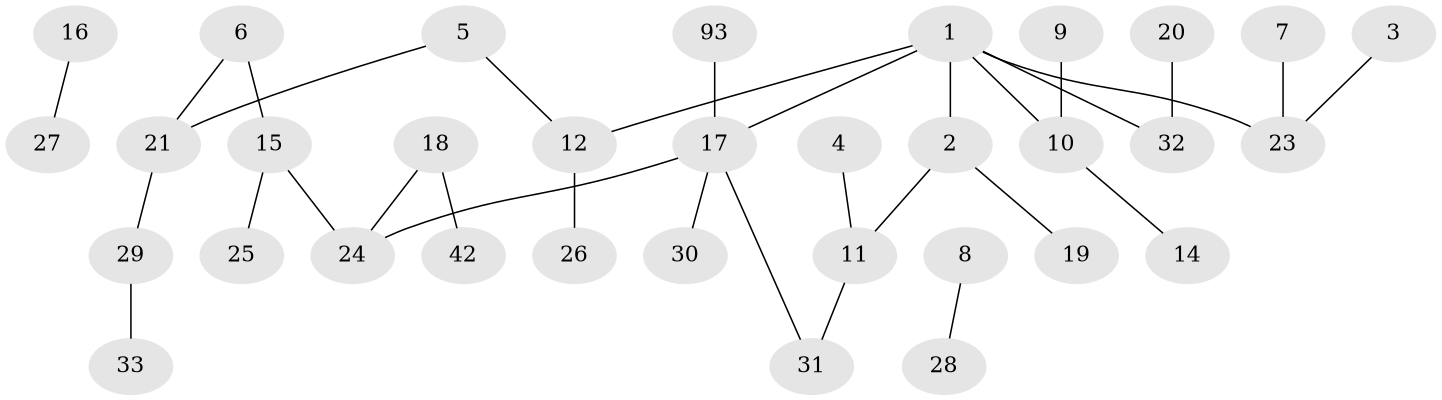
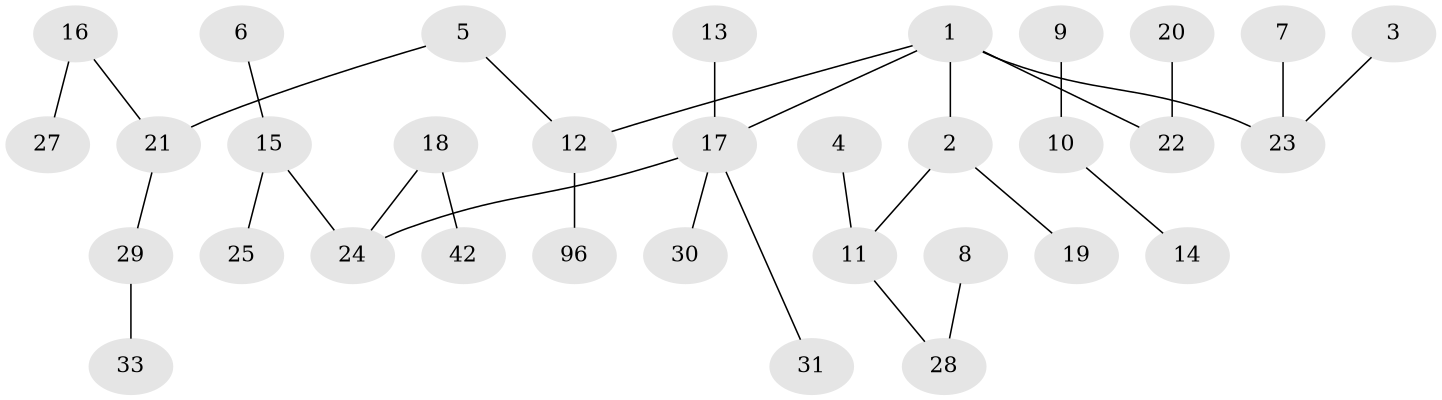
(715, 34) -> (715, 34)
(200, 89) -> (117, 89)
(1006, 89) -> none
(1172, 145) -> (1172, 145)
(575, 256) -> (575, 256)
(833, 311) -> (900, 311)
